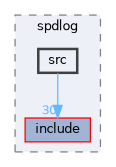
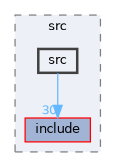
(58, 27) -> (58, 27)
